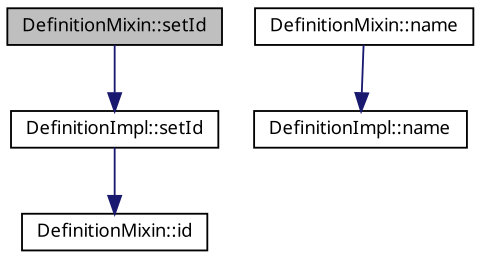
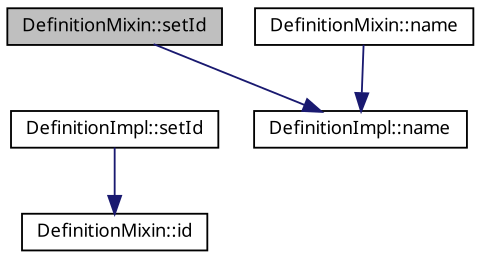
(115, 69) -> (229, 75)
